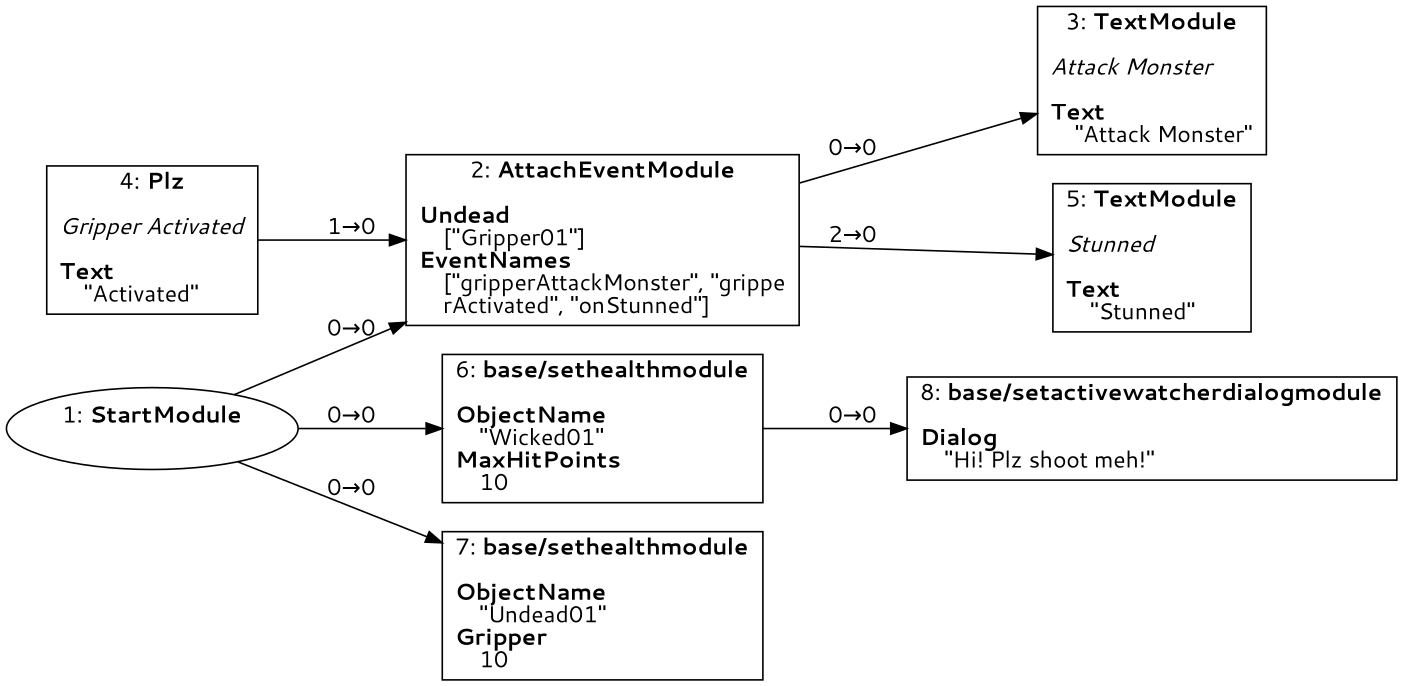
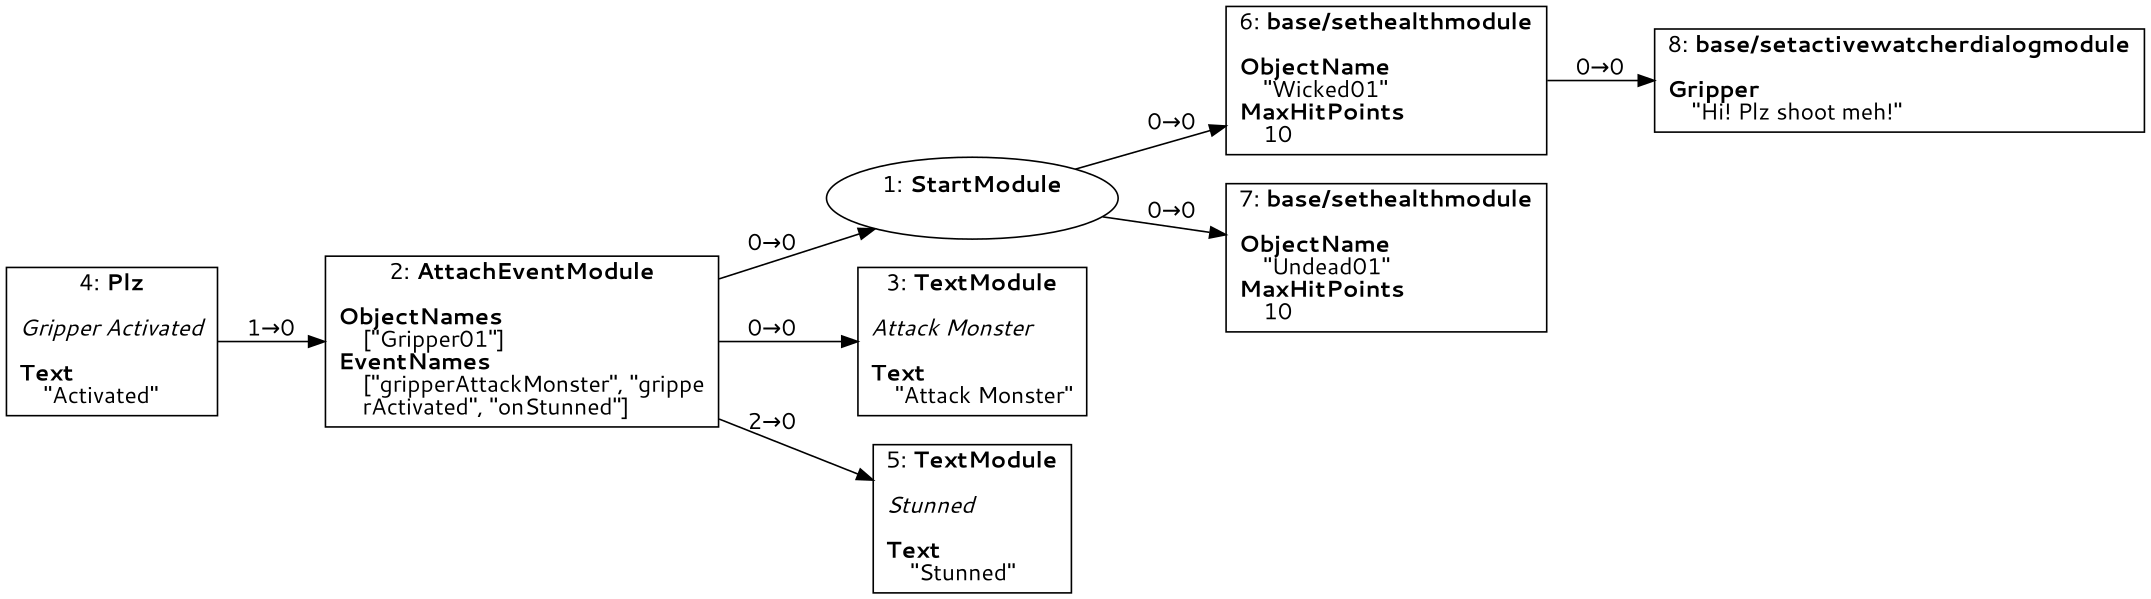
(465, 216) -> (421, 317)
(313, 362) -> (789, 256)
(959, 438) -> (1714, 90)
(502, 638) -> (1322, 290)
